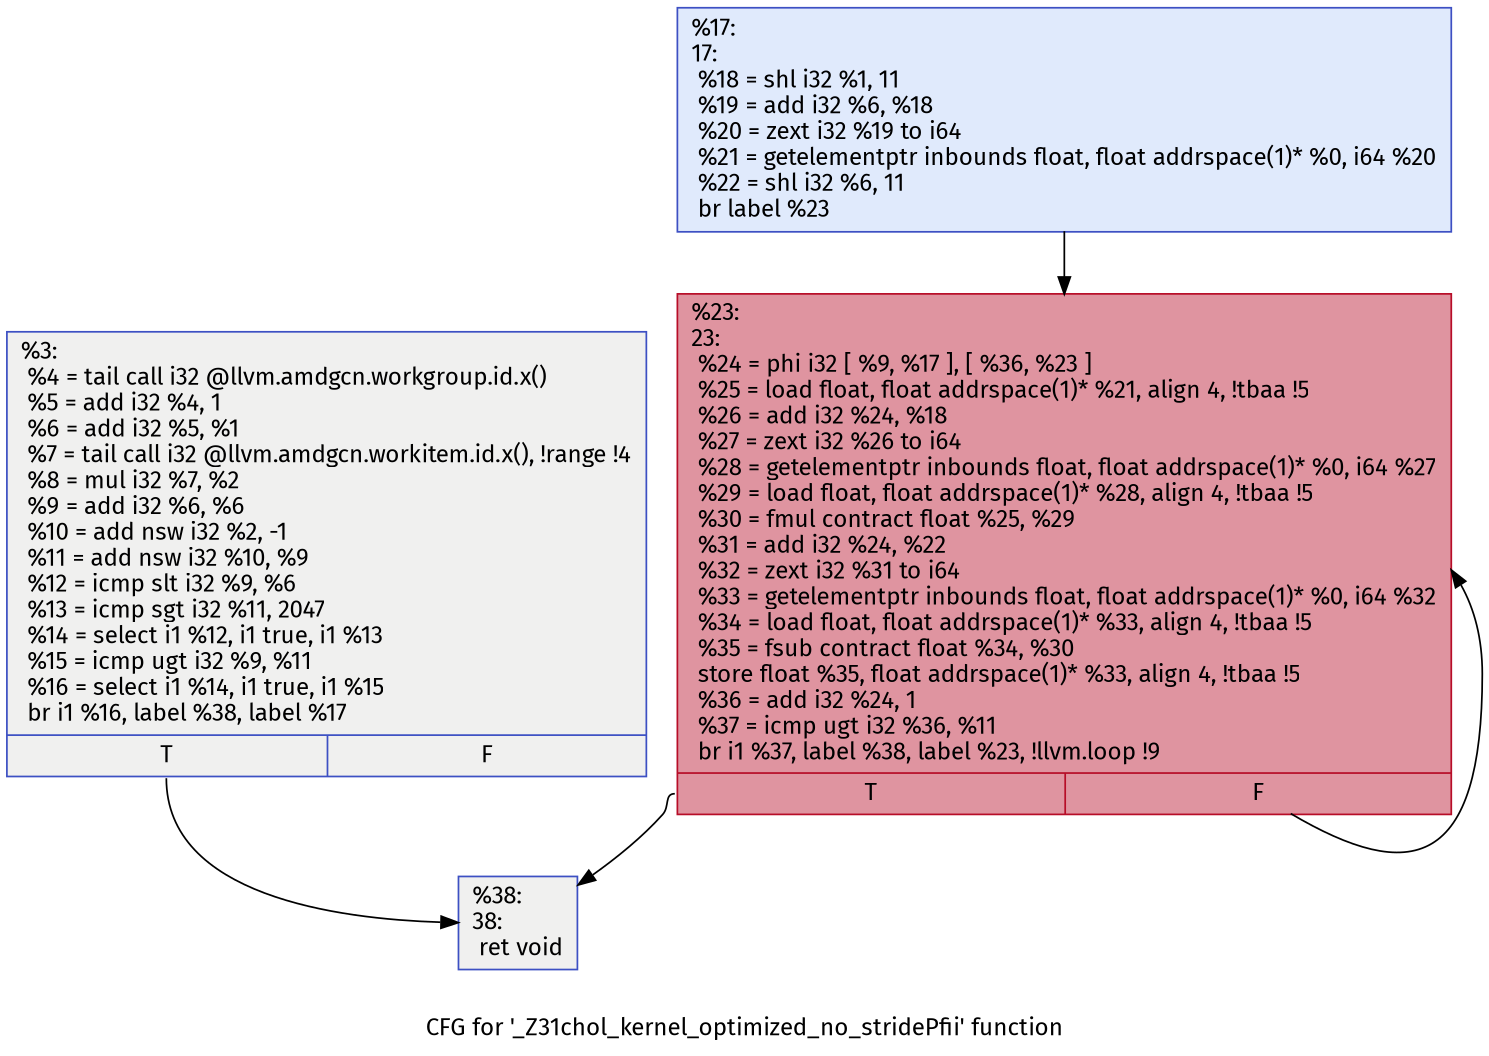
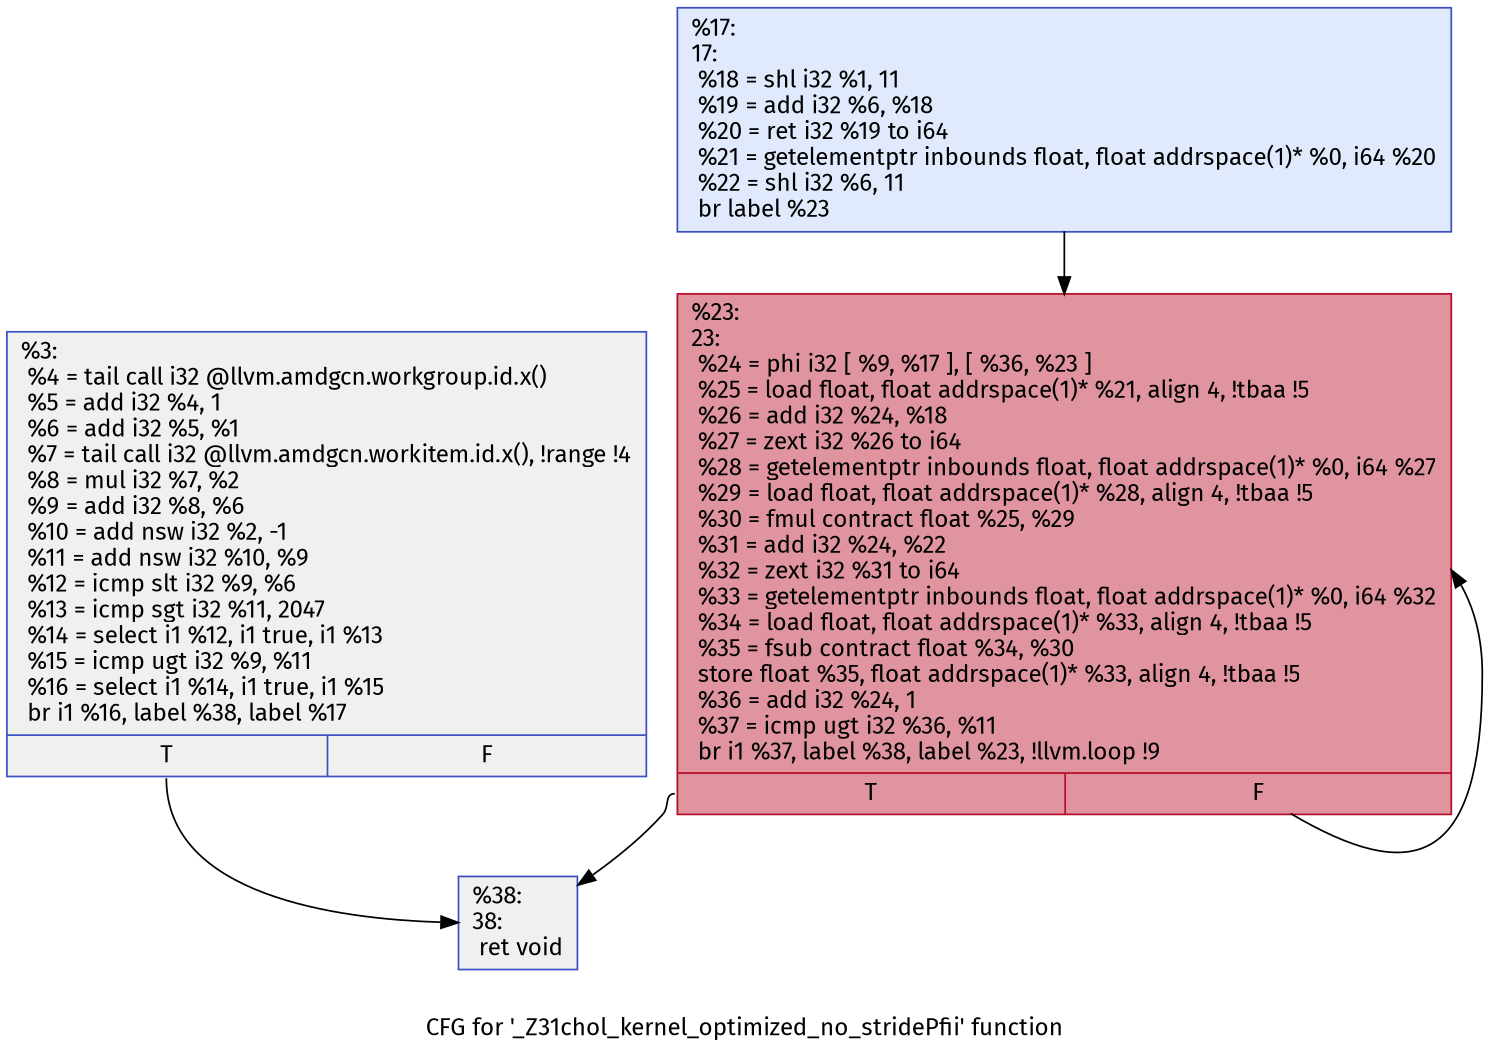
(826, 132) -> (820, 132)
(133, 507) -> (133, 507)
